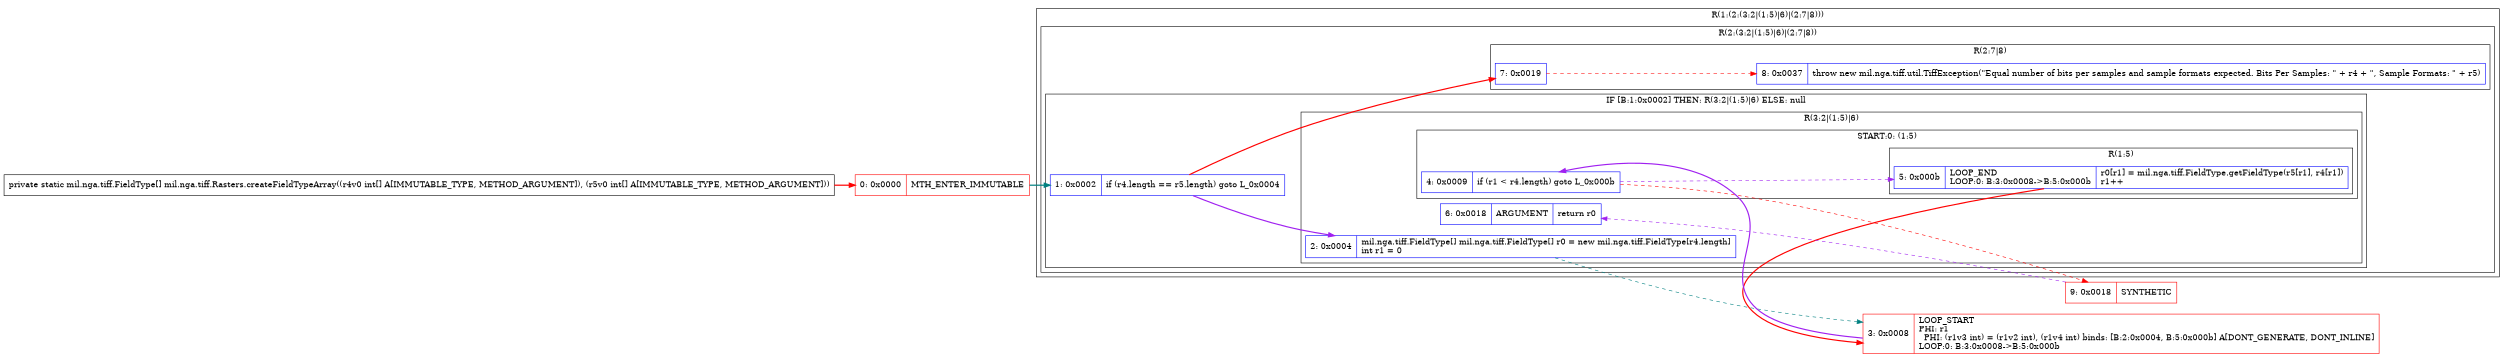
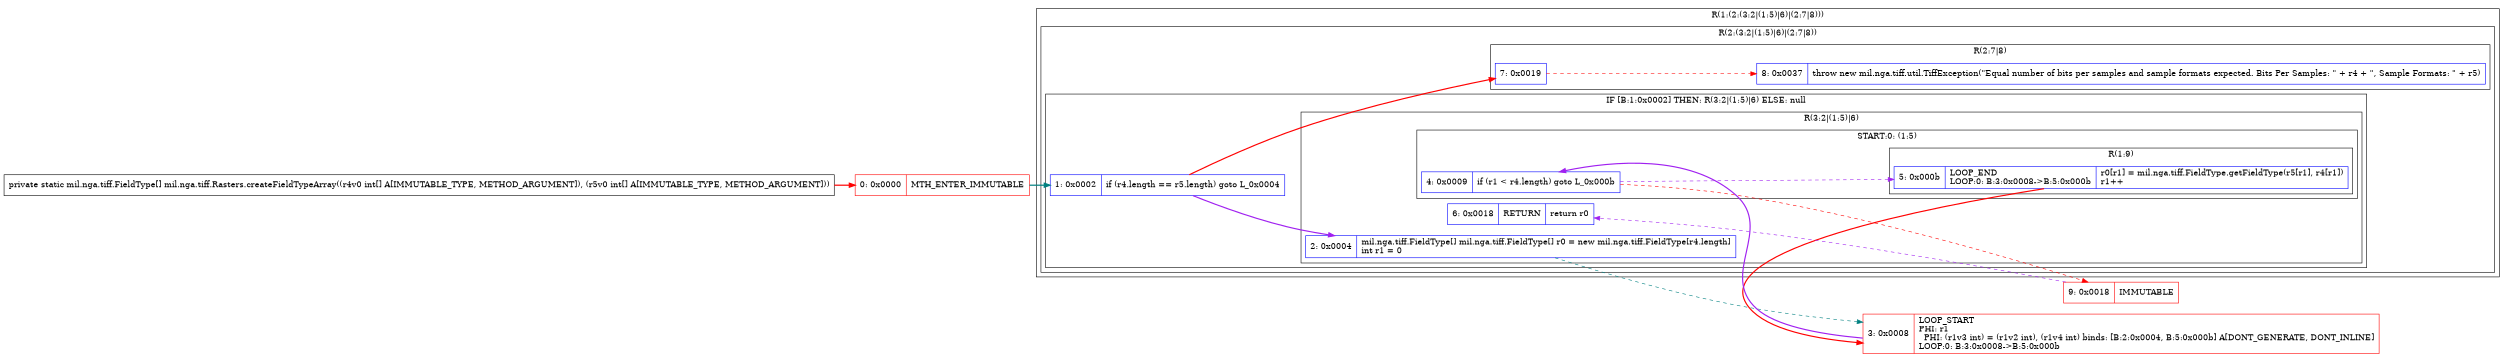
(2121, 155) -> (2121, 155)
(1522, 214) -> (1522, 214)
(2147, 292) -> (2147, 292)
